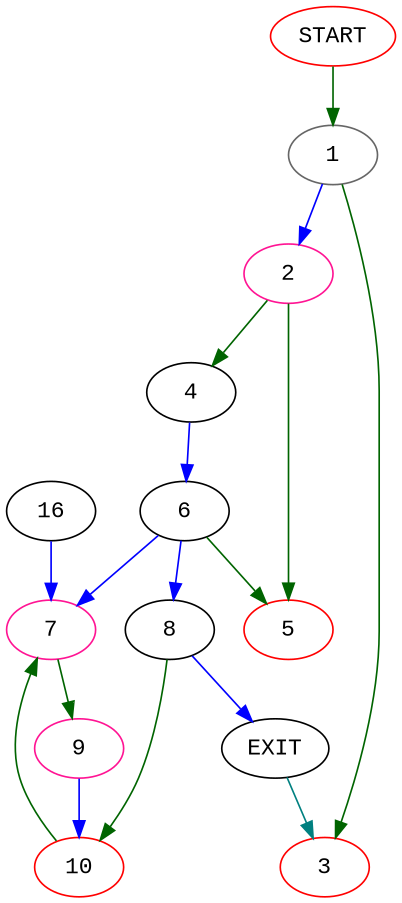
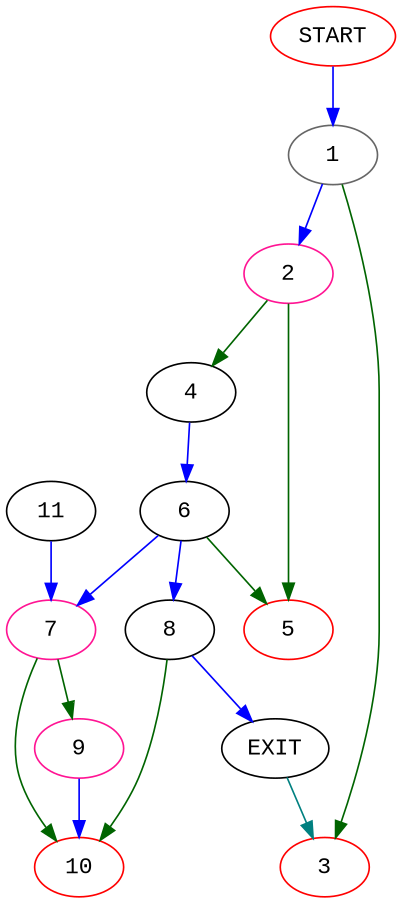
(333, 88) -> (333, 88)
(51, 511) -> (51, 511)
(16, 762) -> (15, 745)
